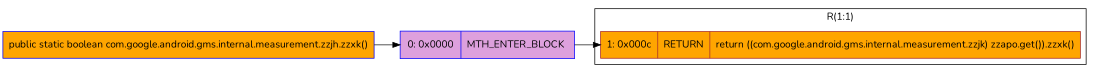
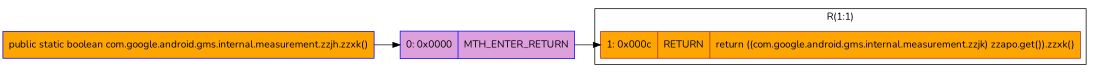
(516, 45) -> (516, 45)
